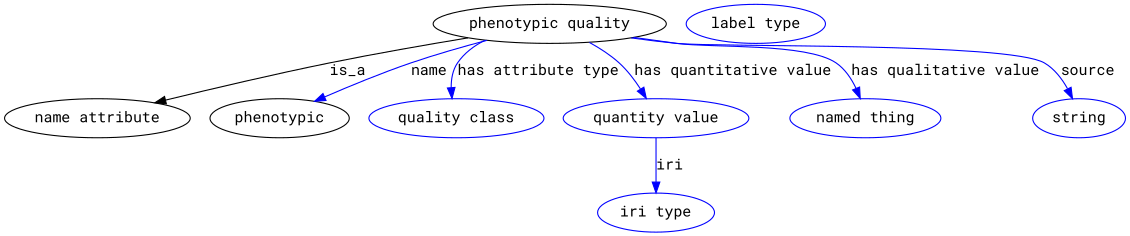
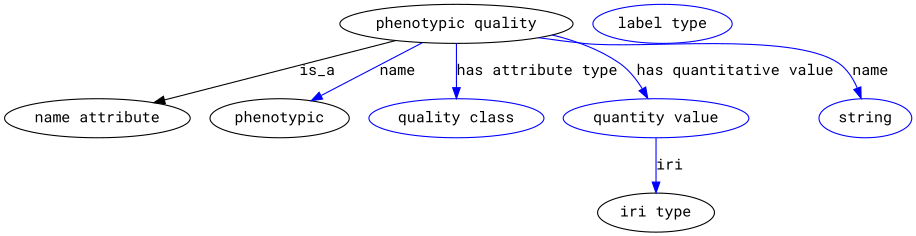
(1088, 71) -> (871, 71)
(865, 118) -> none
(656, 213) -> (656, 213)
